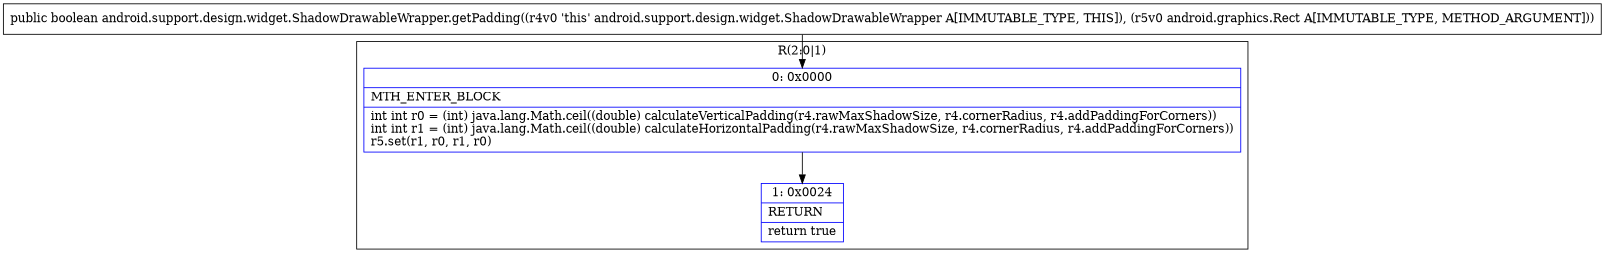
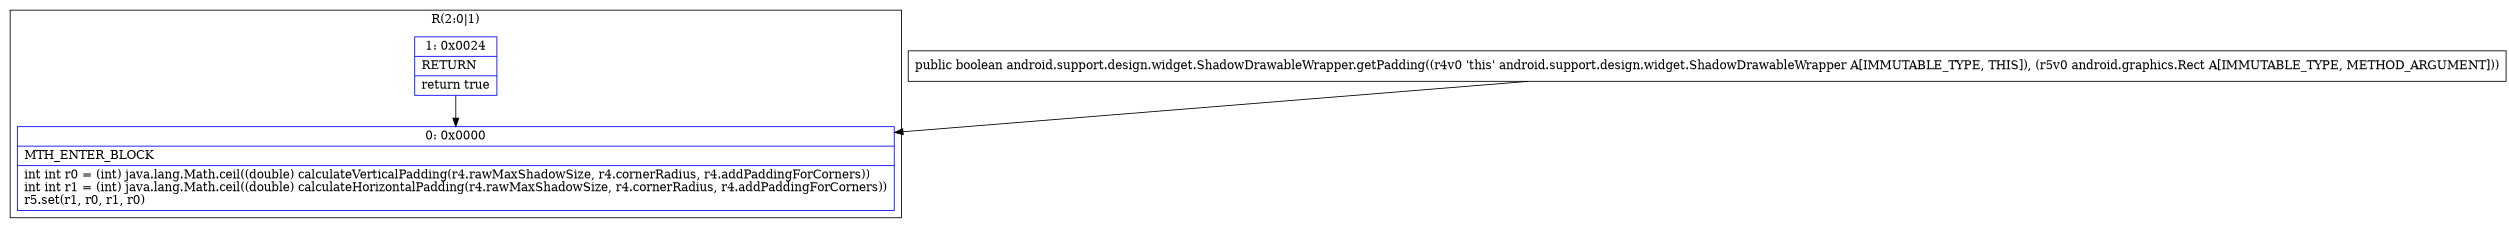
(802, 163) -> (456, 107)
